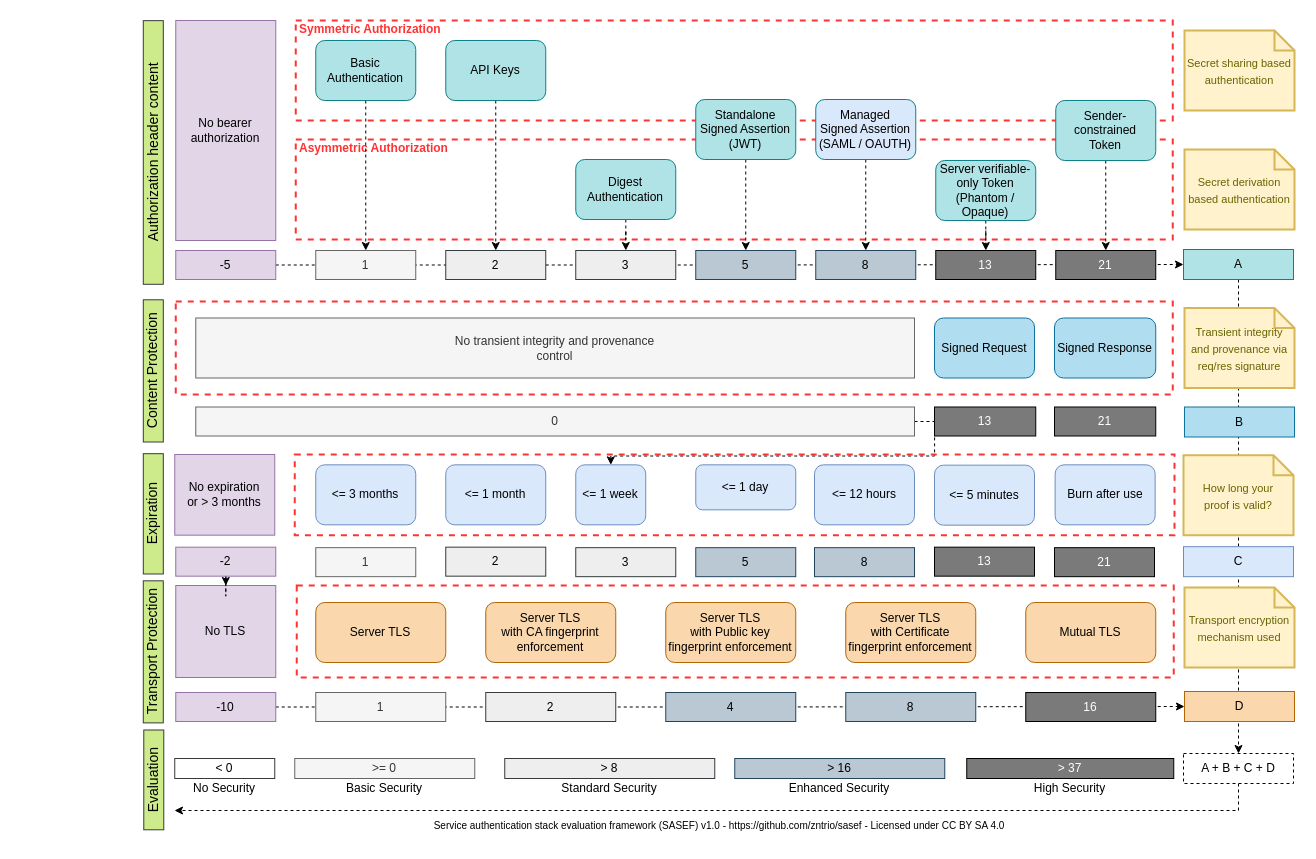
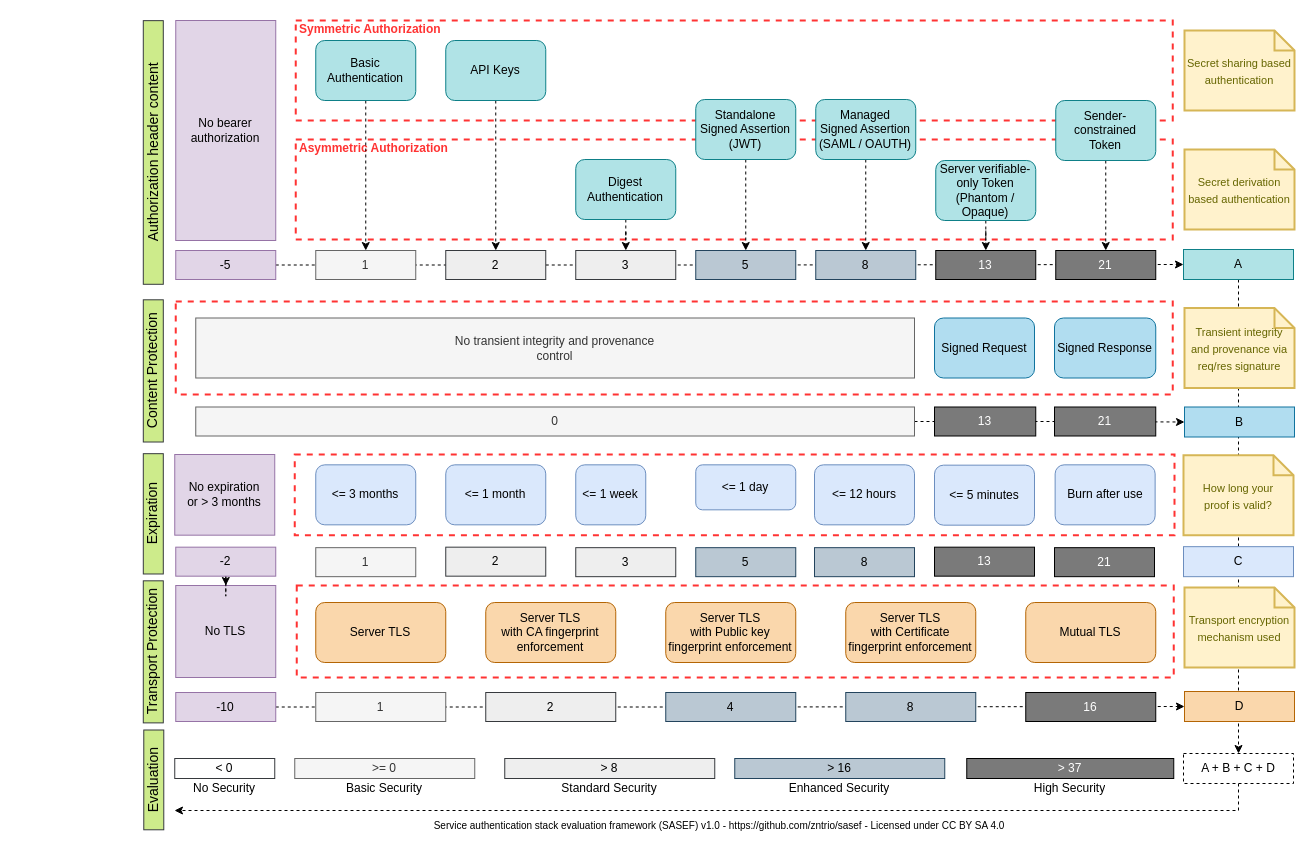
(866, 130) -> (866, 130)
(782, 456) -> (1044, 422)
